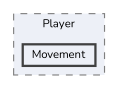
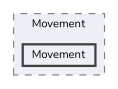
(59, 24) -> (59, 24)
